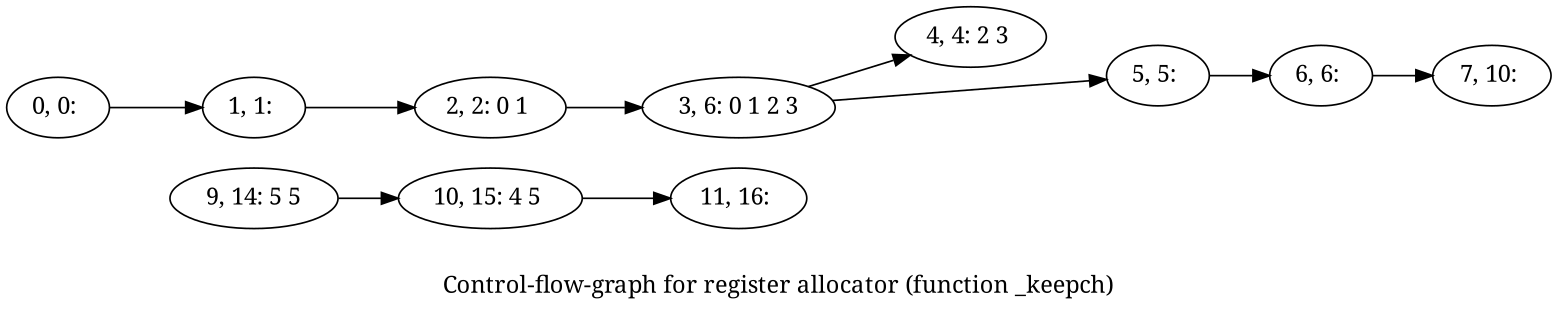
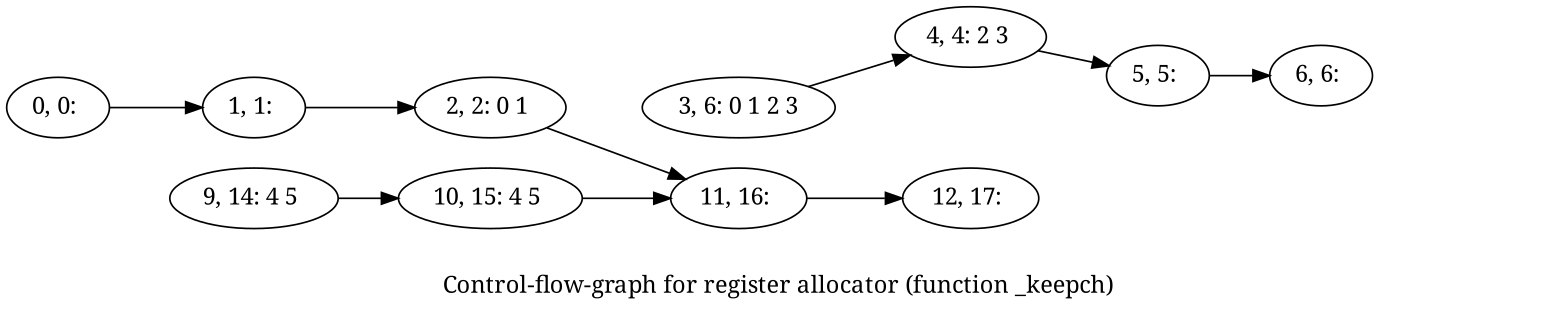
(1492, 76) -> none
(961, 91) -> (1065, 57)
(596, 108) -> (608, 151)
(254, 198) -> (254, 198)
none -> (971, 198)
